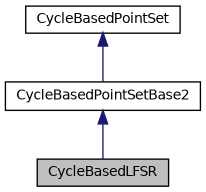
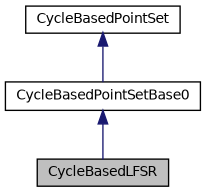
(103, 96) -> (103, 96)
